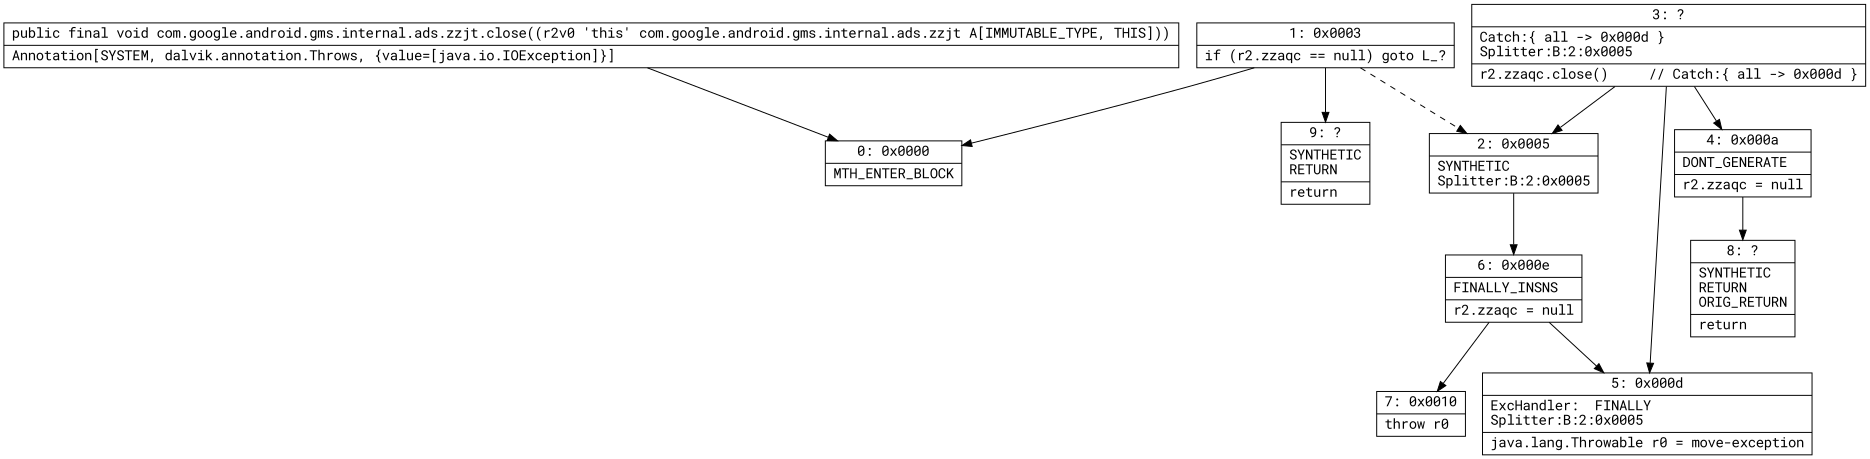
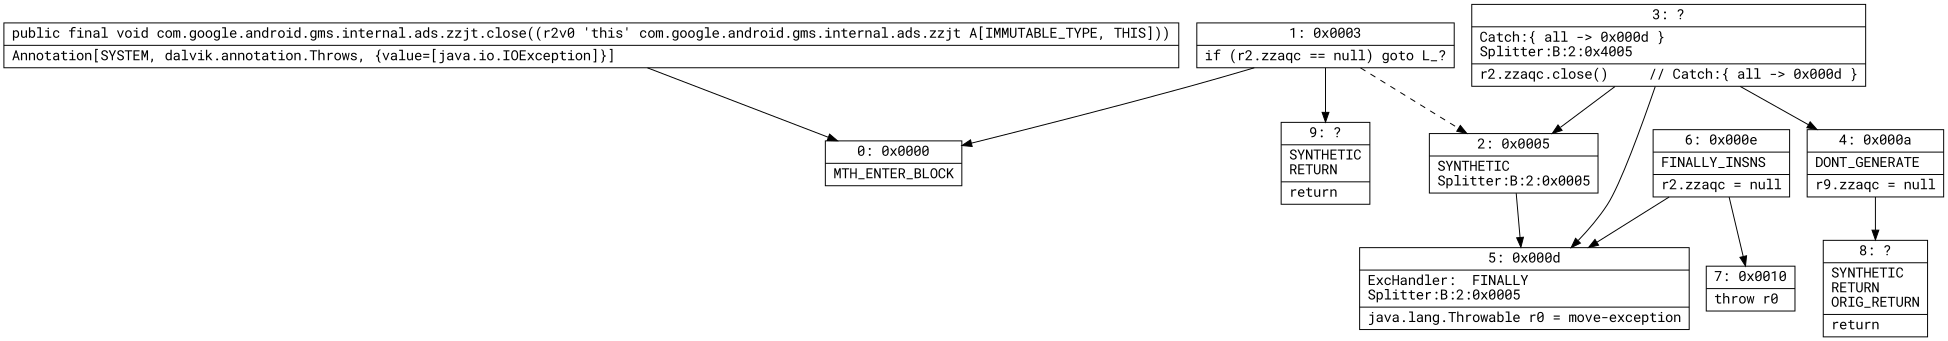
(1556, 52) -> (1556, 52)
(1743, 185) -> (1875, 185)
(1514, 219) -> (1518, 215)
